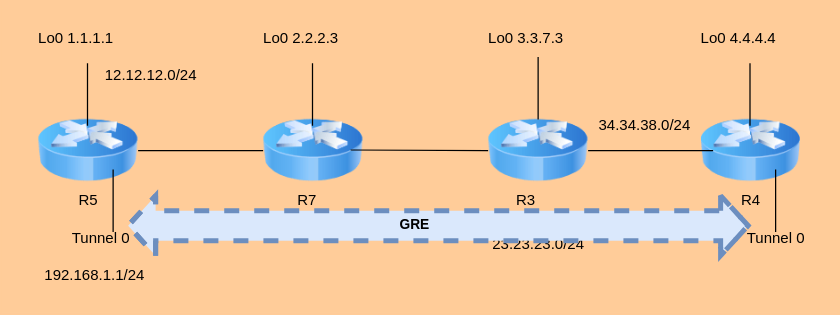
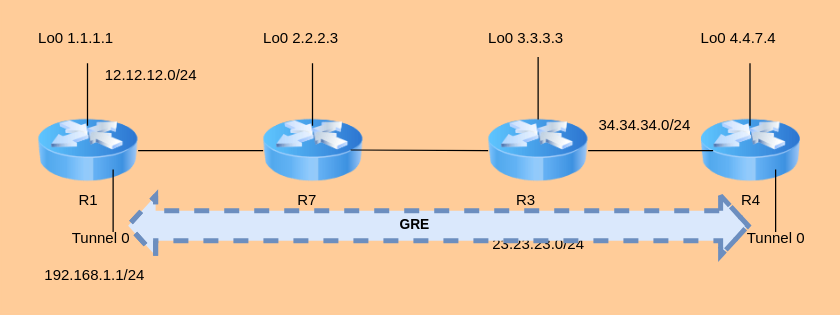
(526, 38) -> (526, 38)
(739, 38) -> (739, 38)
(645, 126) -> (645, 126)
(89, 201) -> (89, 201)
